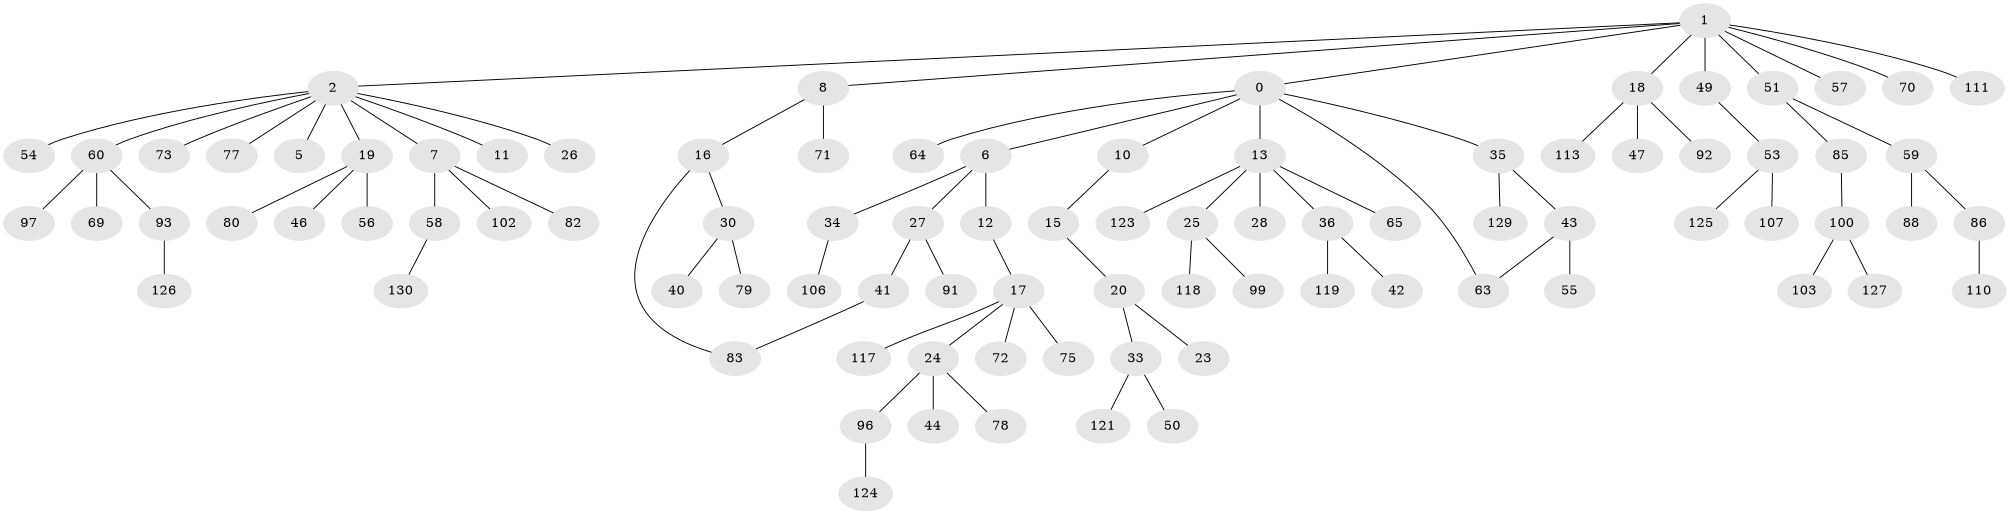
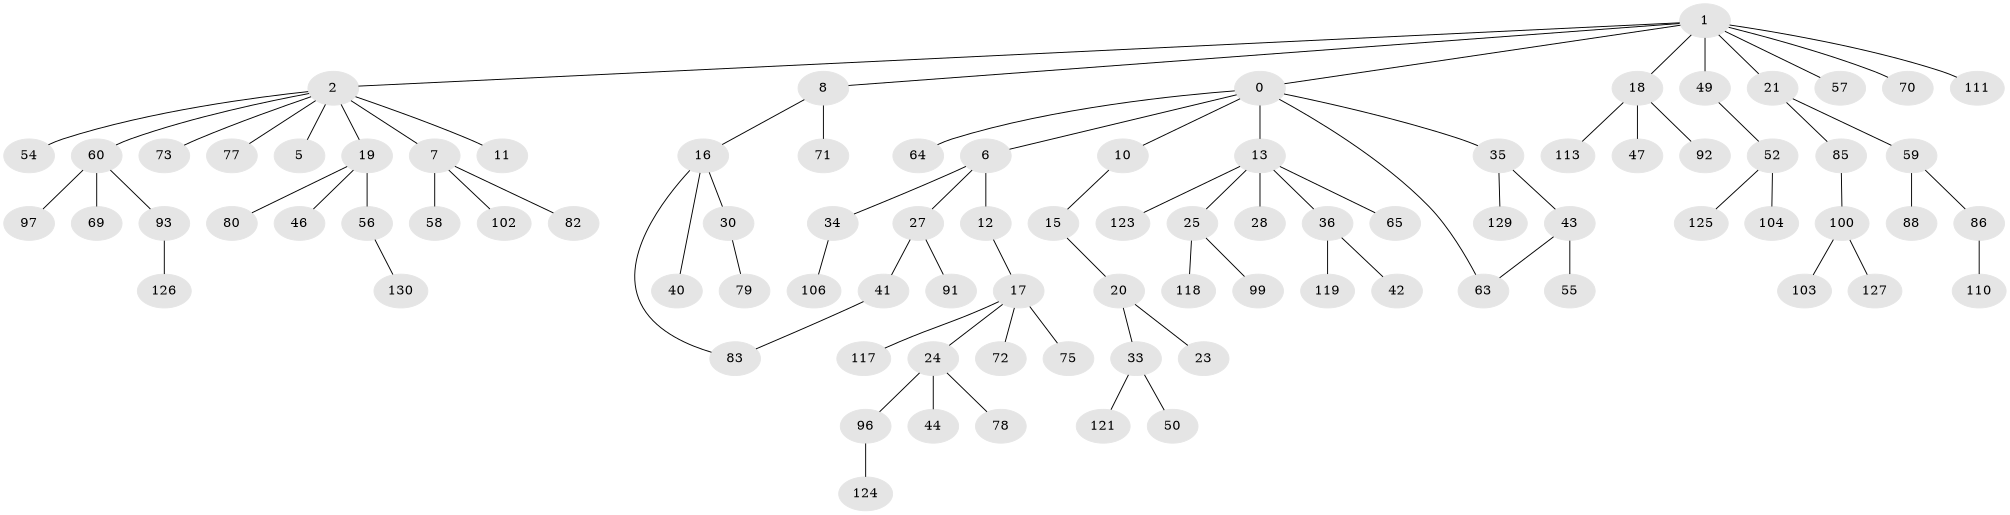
(1773, 88) -> (1773, 88)
(570, 156) -> none
(1773, 156) -> (1773, 156)
(1772, 223) -> (1772, 223)
(418, 257) -> (384, 257)
(703, 257) -> (690, 223)
